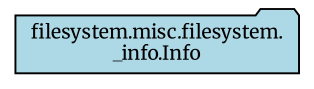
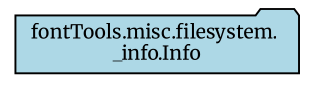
(157, 44) -> (157, 44)
